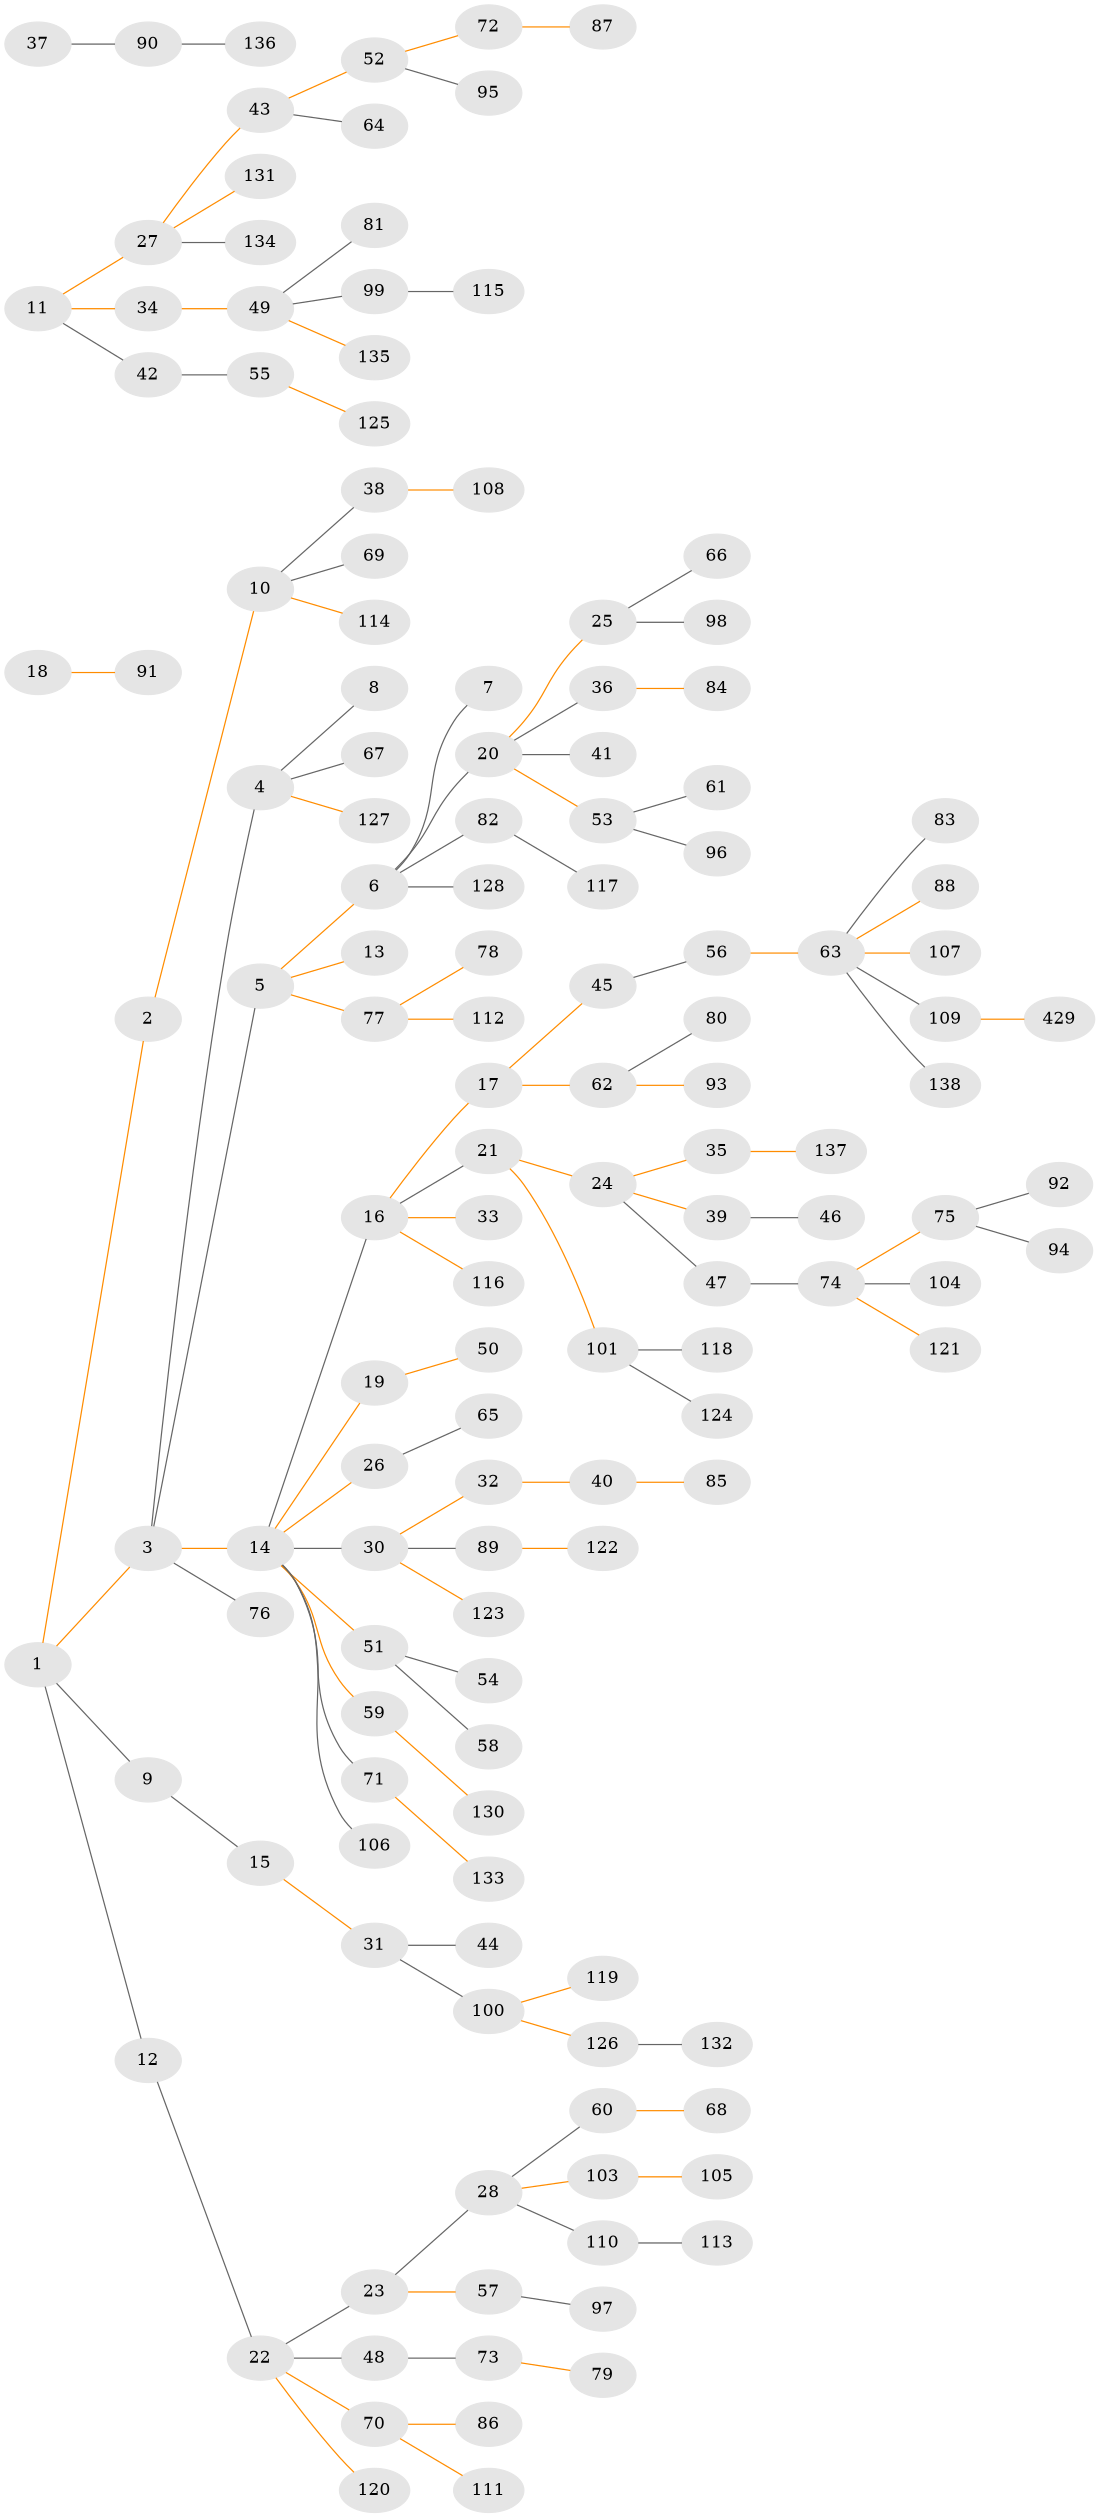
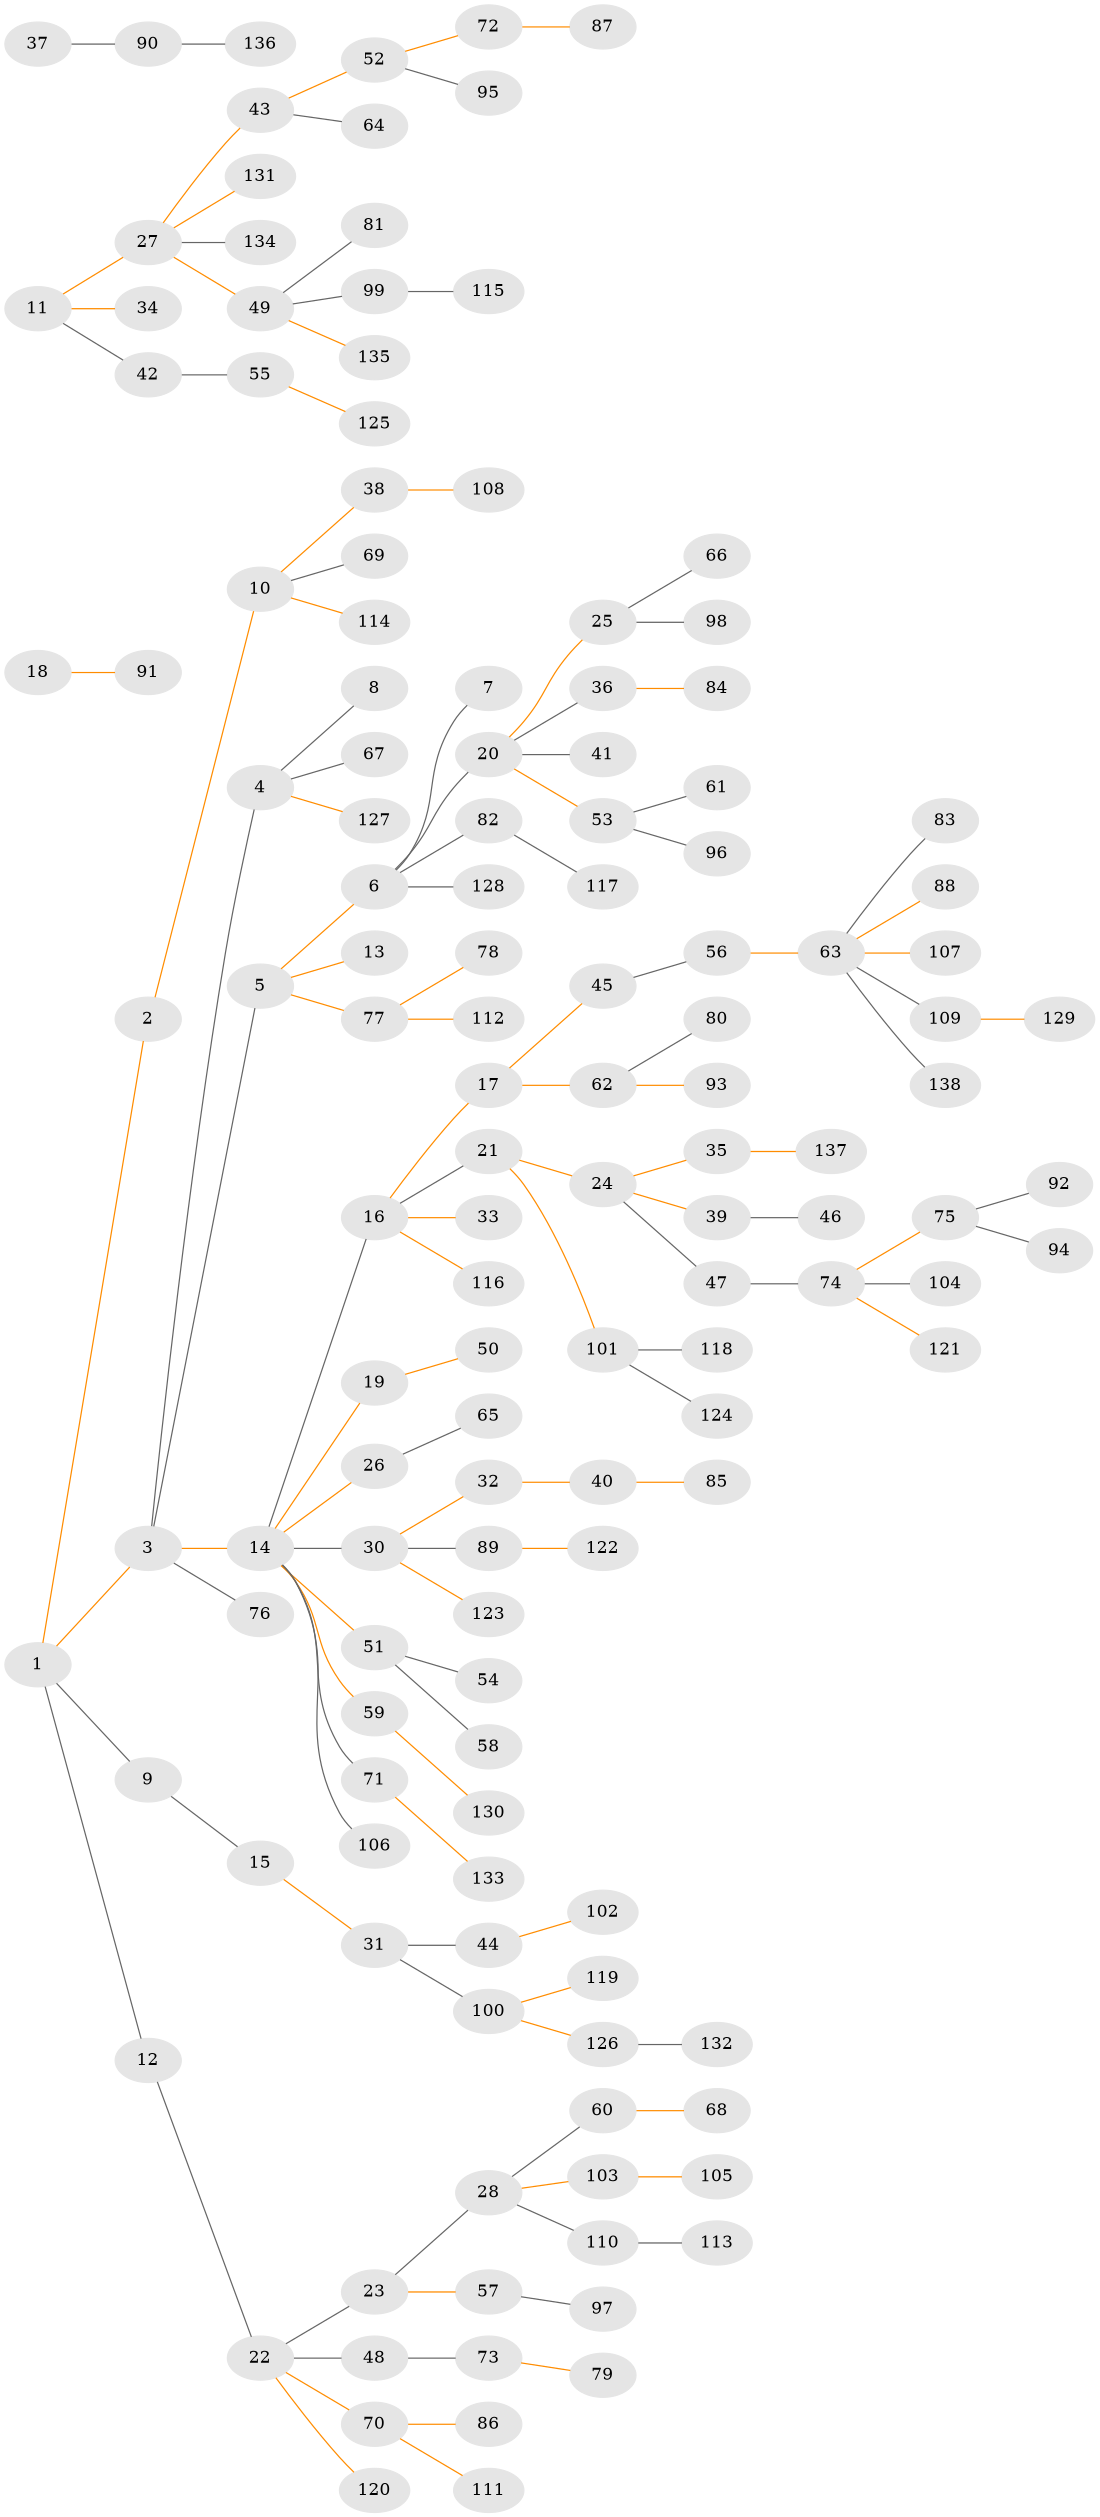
(204, 309) -> (205, 276)
(317, 540) -> (317, 540)
(1060, 1019) -> (1060, 1019)
none -> (603, 1912)
